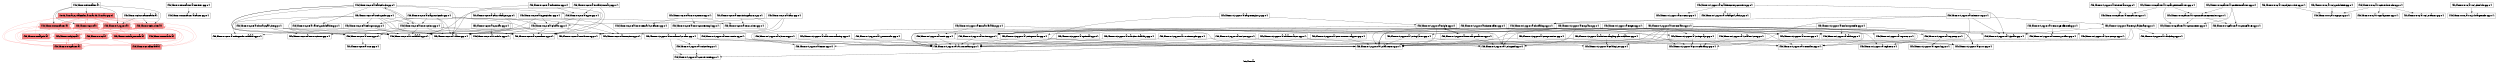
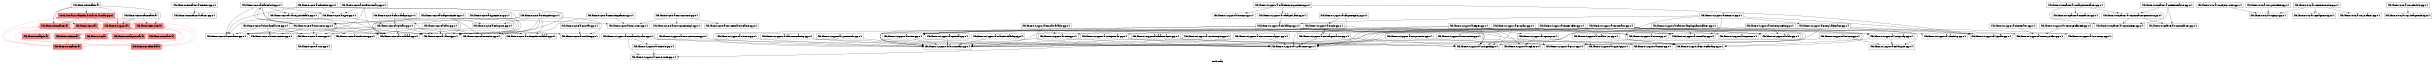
(2118, 10) -> (2026, 31)
(668, 22) -> (441, 31)
none -> (683, 36)
(1409, 36) -> none
